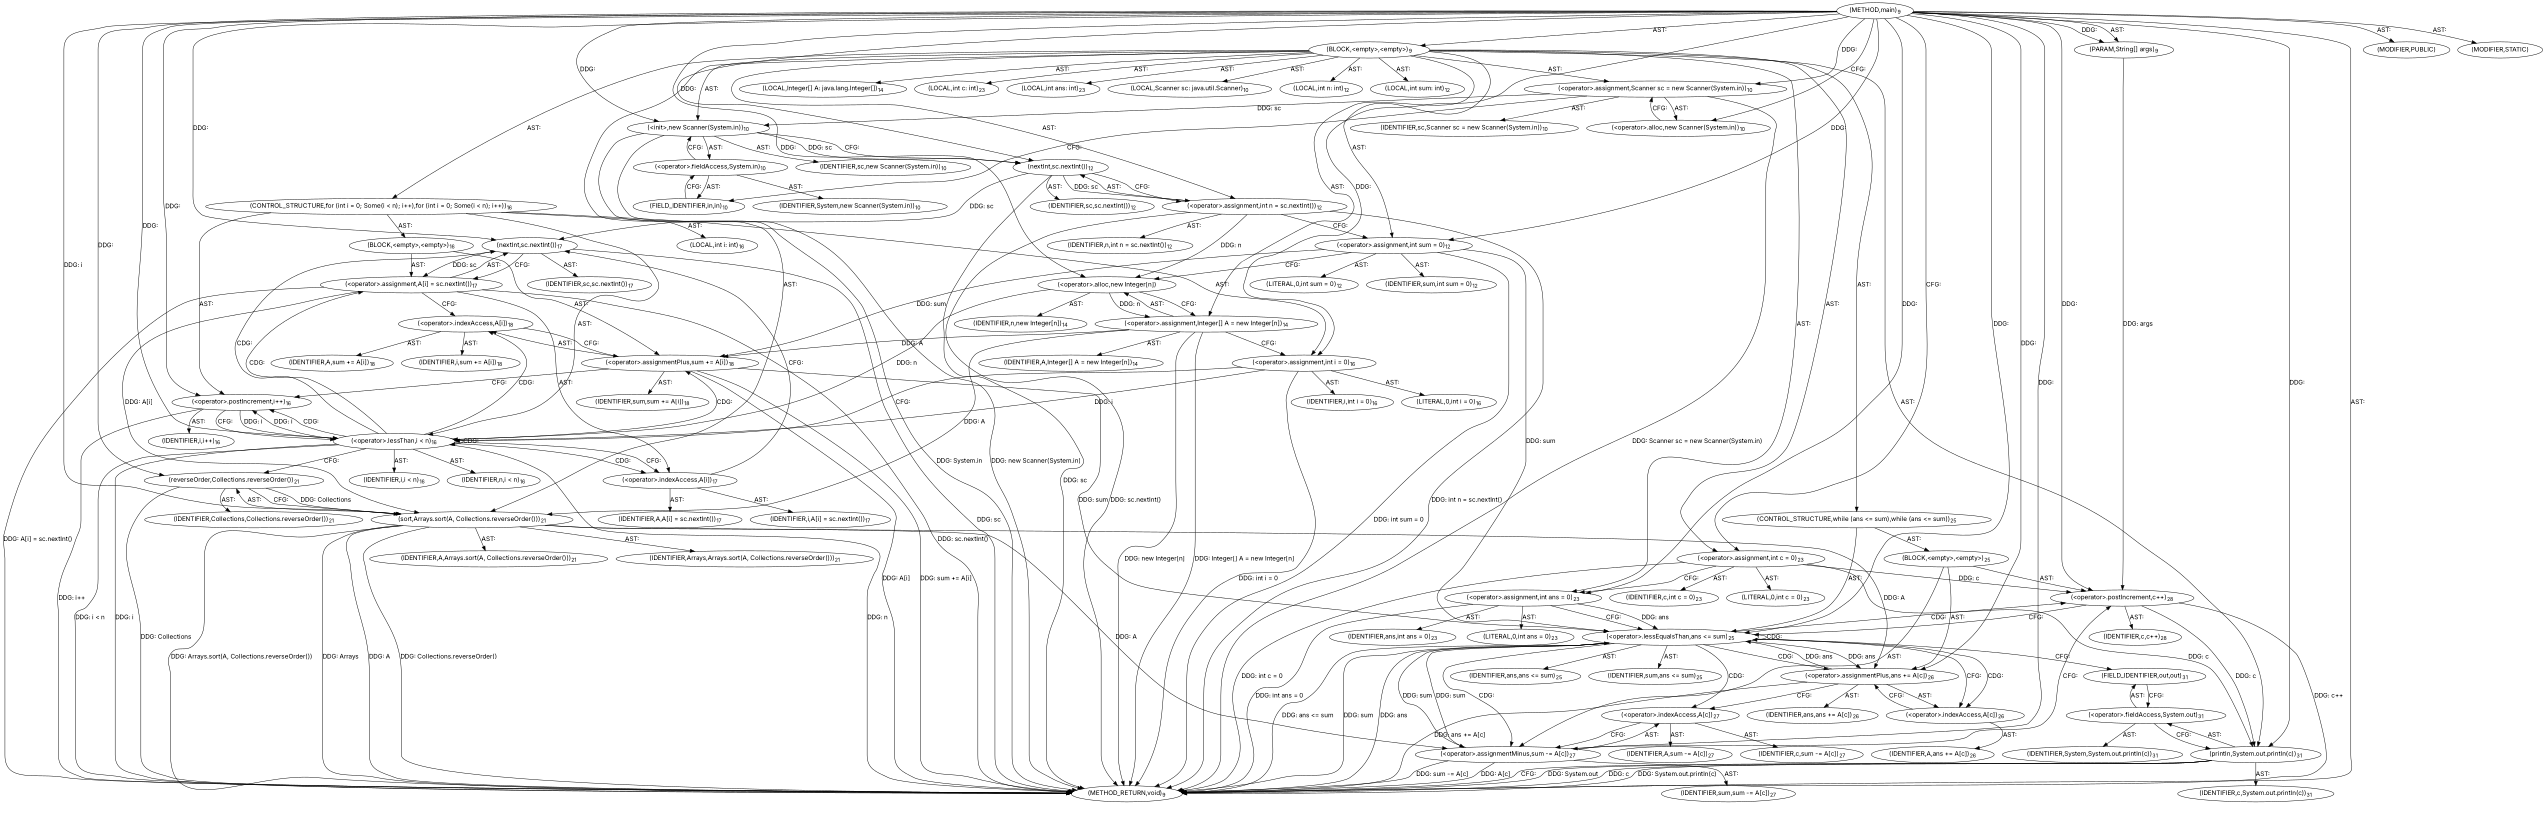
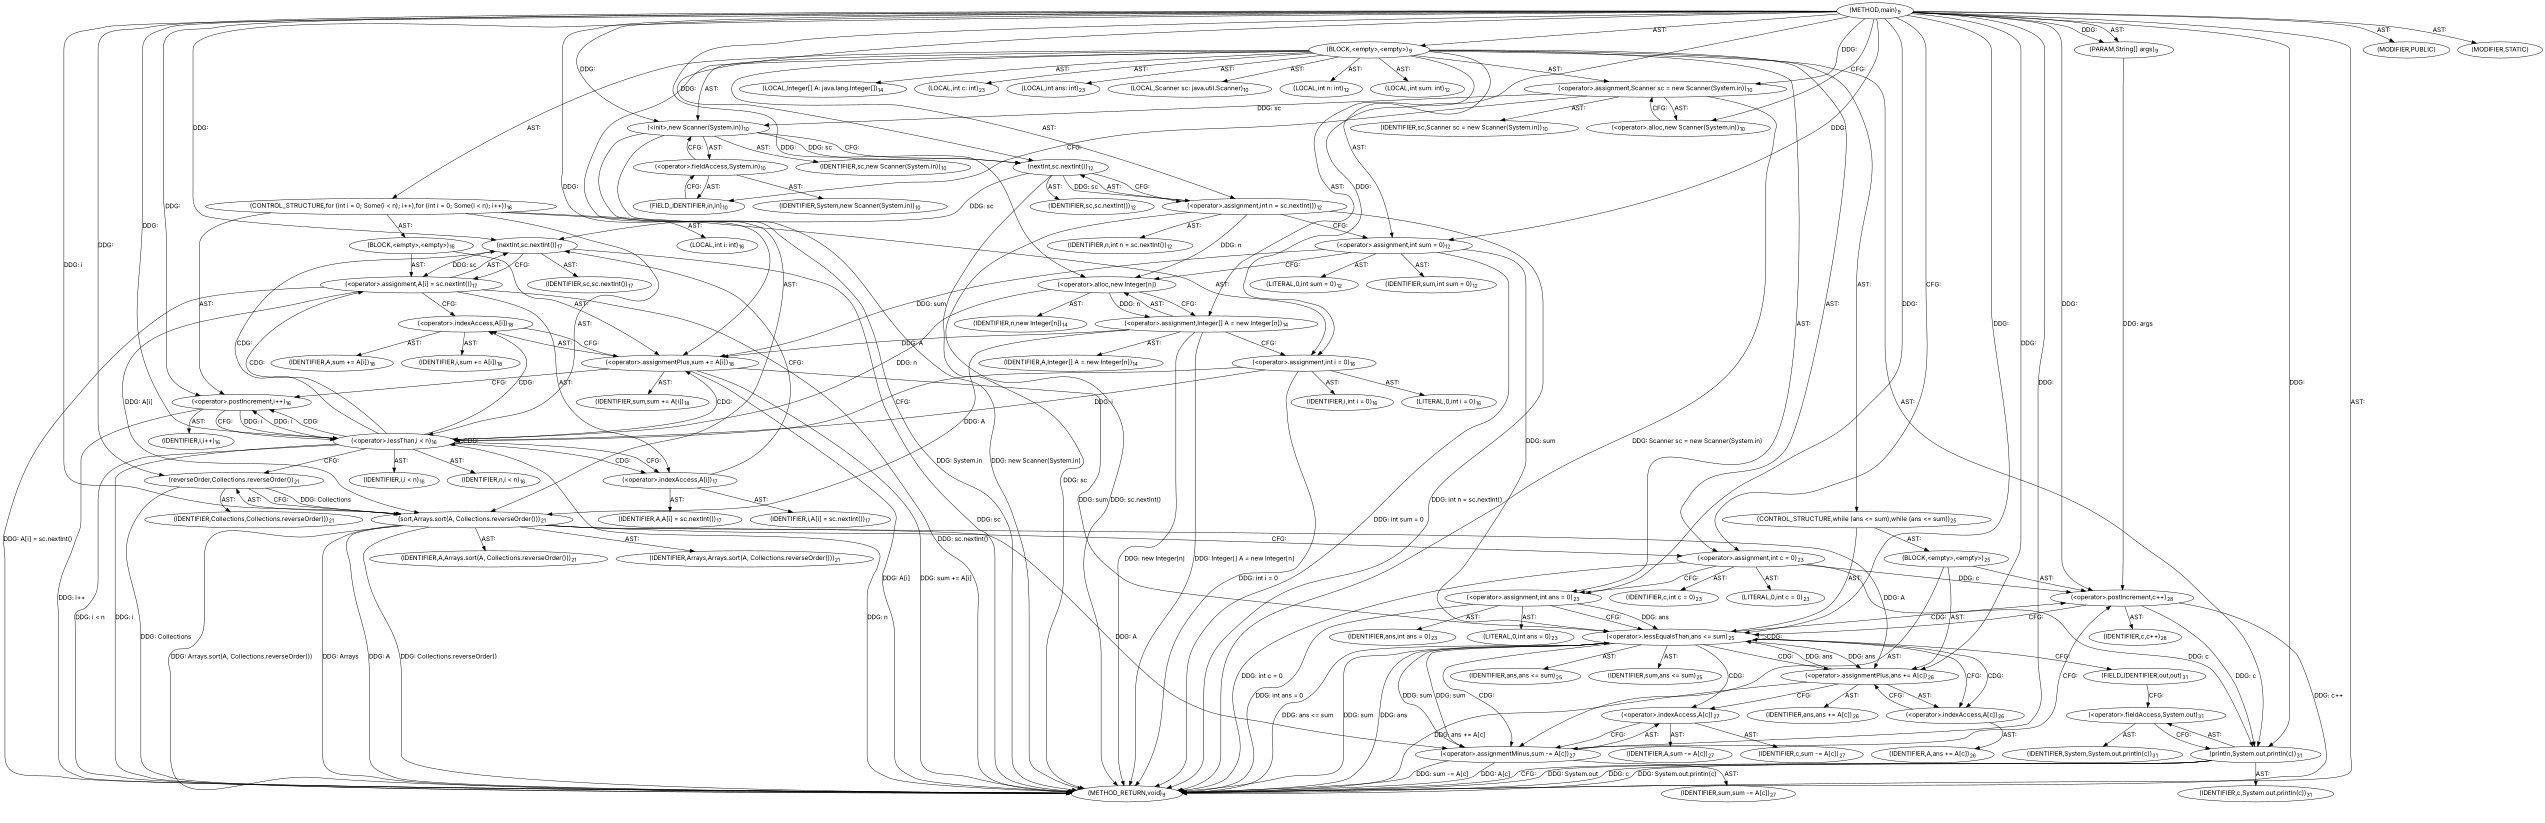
none -> (580, 31)
none -> (1111, 538)
(2130, 698) -> none
